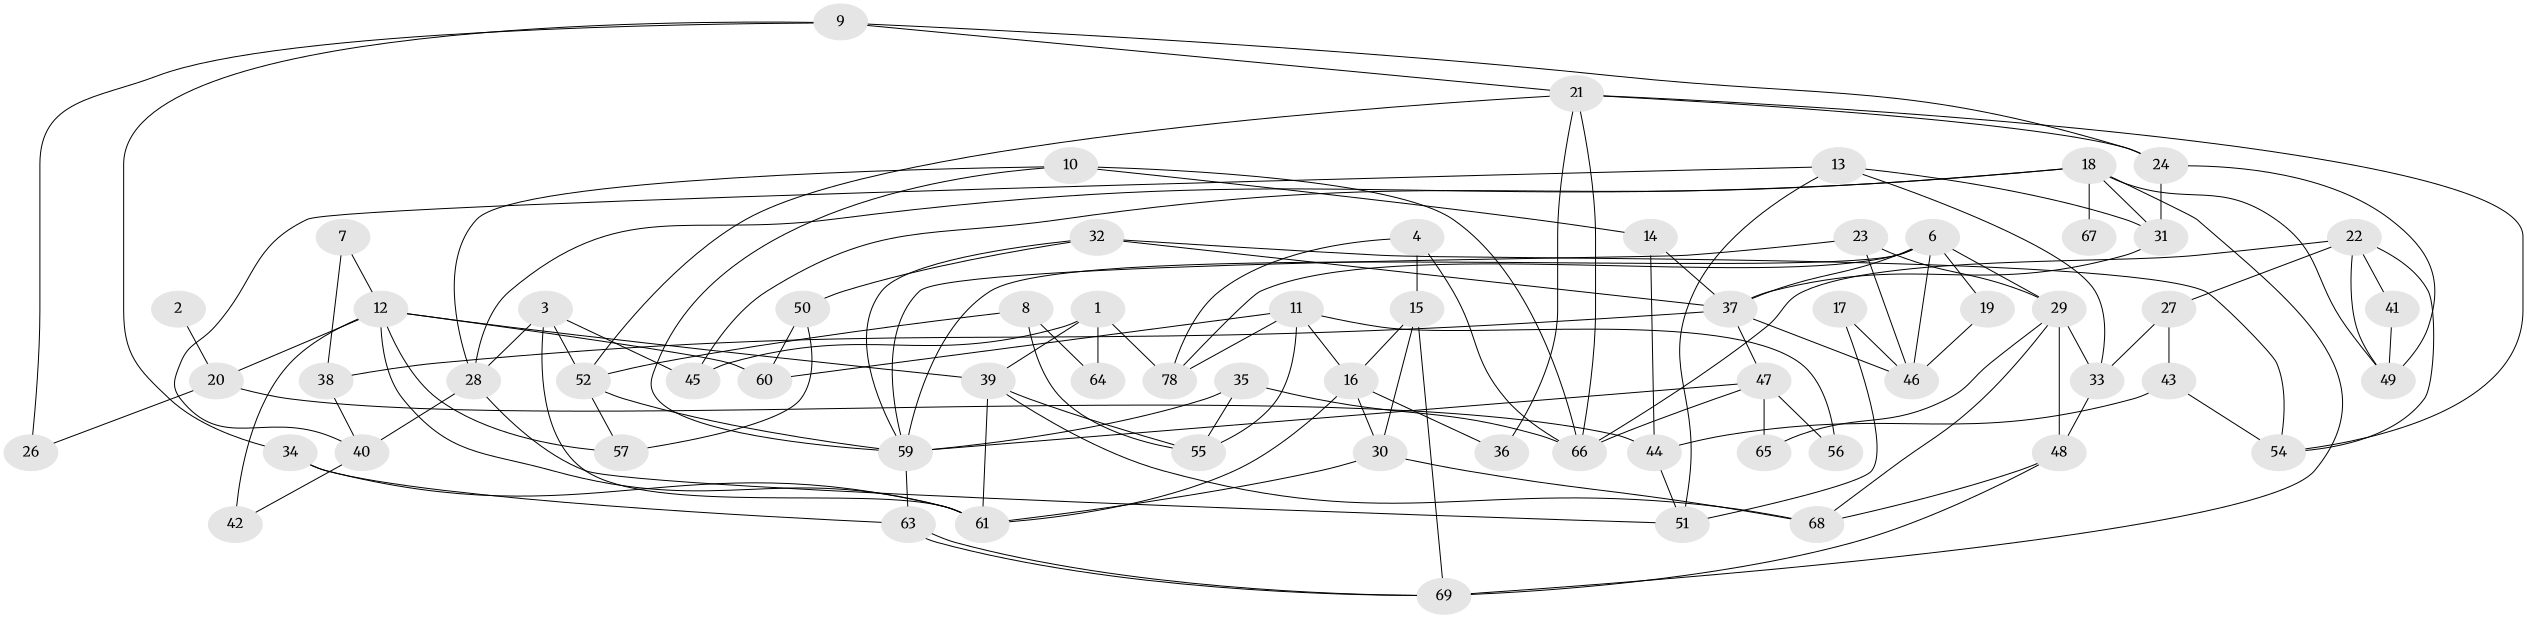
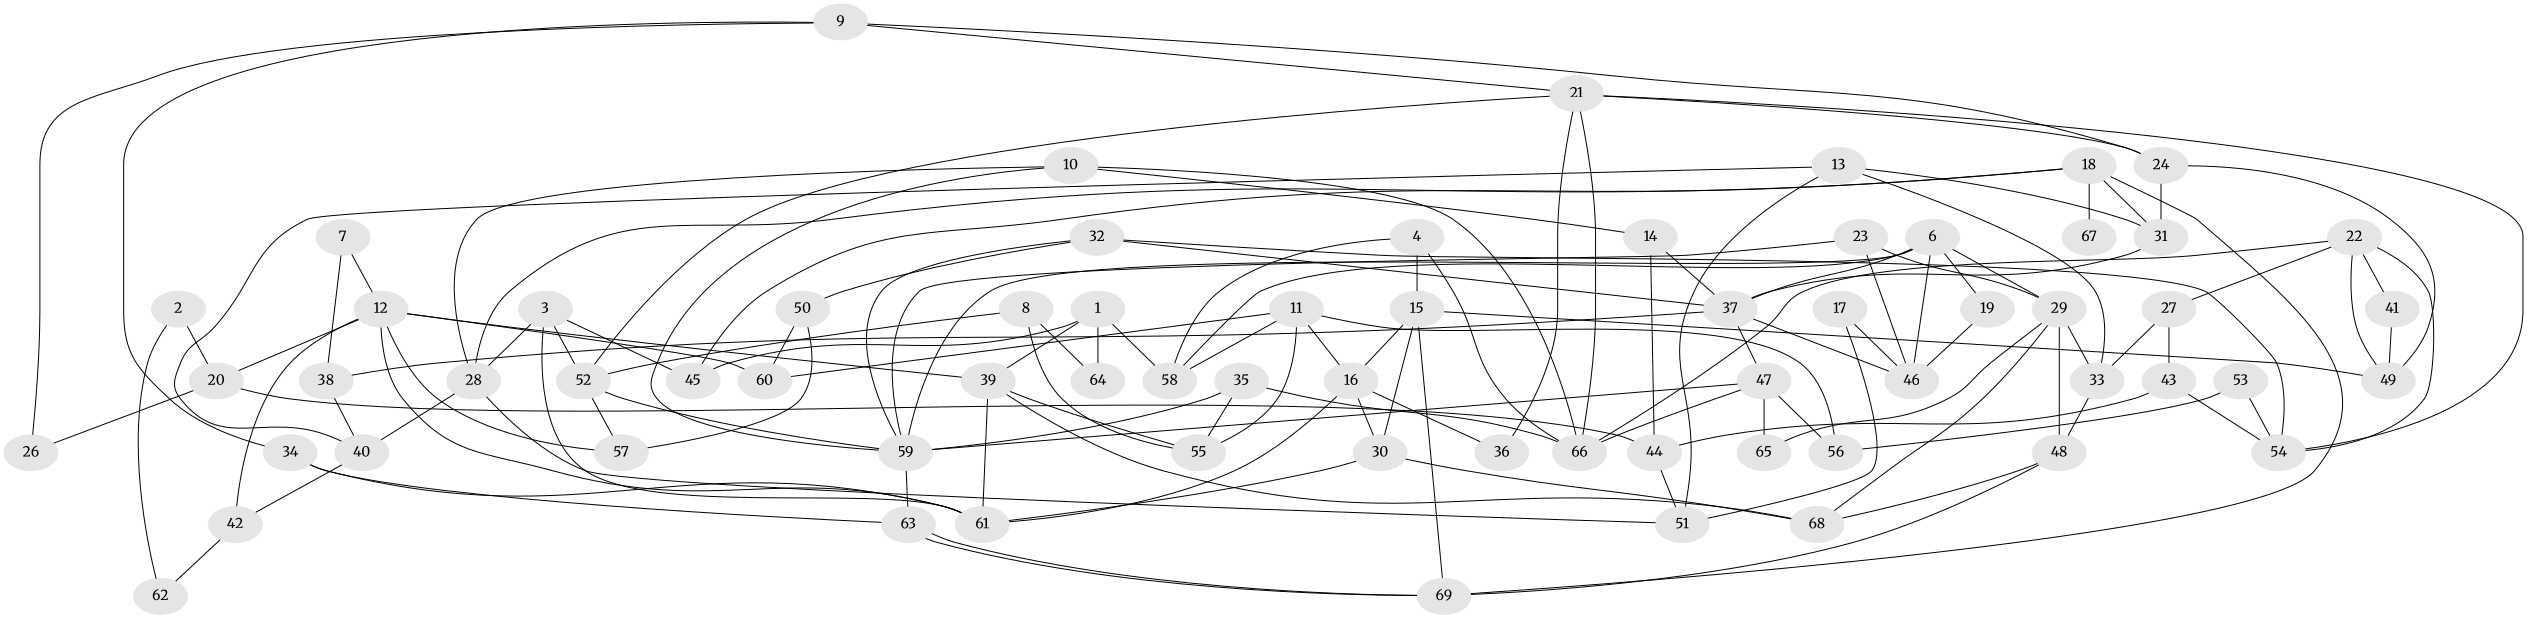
(2278, 221) -> (1904, 340)
(1170, 381) -> (1170, 381)
none -> (2241, 381)
none -> (161, 596)
